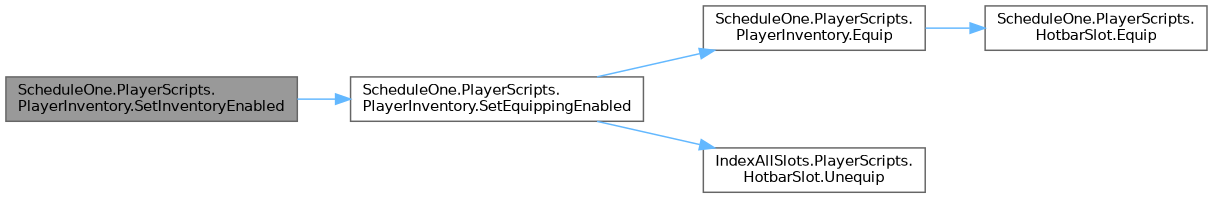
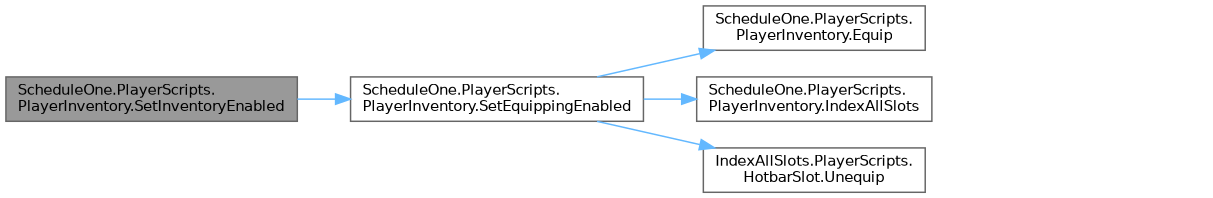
(1096, 28) -> none
none -> (814, 99)
